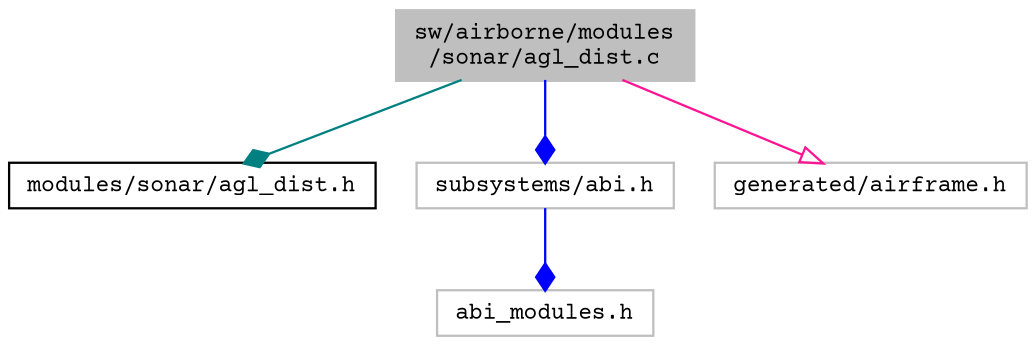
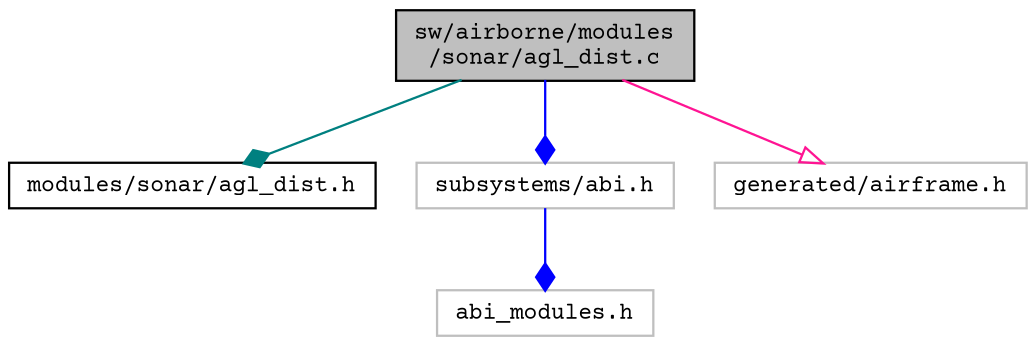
(545, 46) -> (545, 46)
